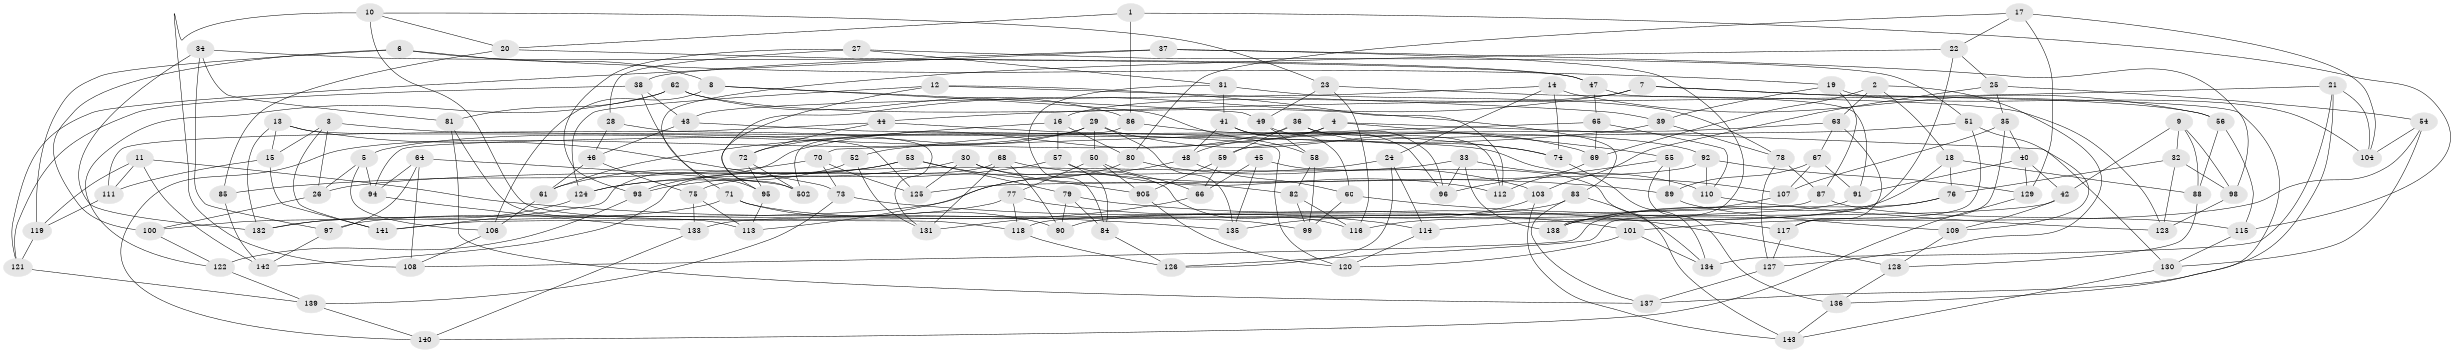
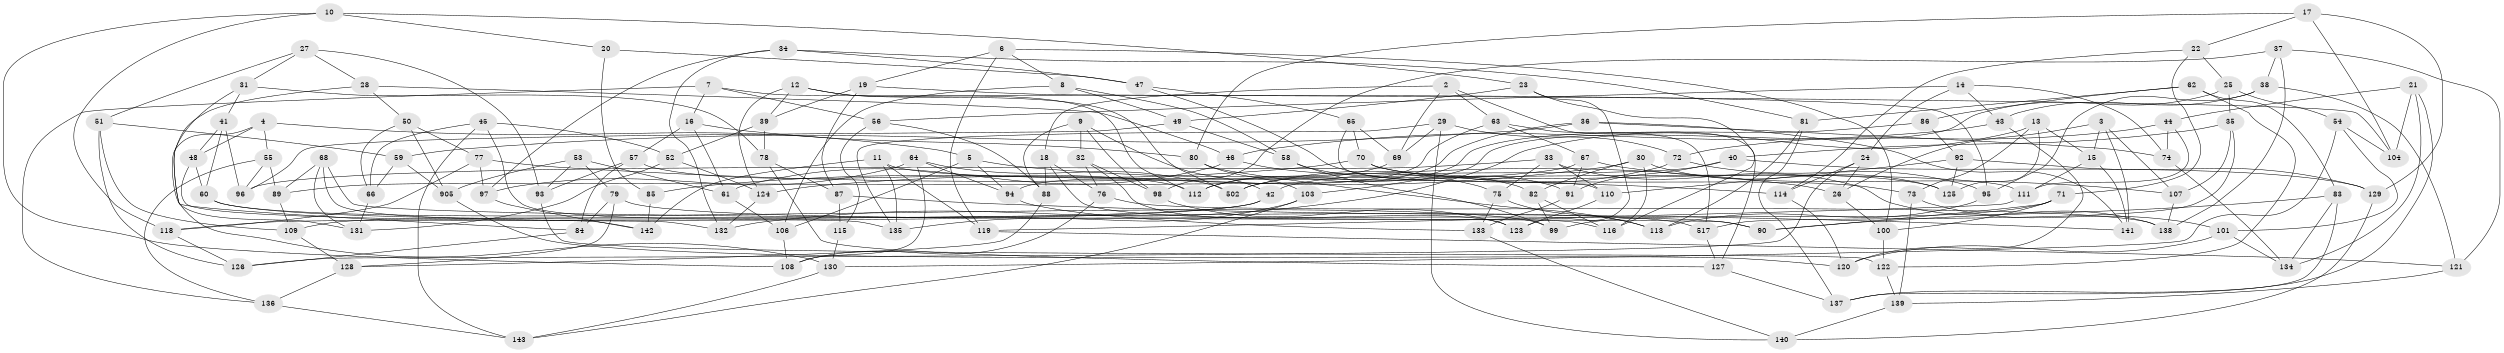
(1131, 13) -> none
none -> (555, 129)
(1094, 140) -> (386, 104)
(1784, 231) -> (1704, 231)
